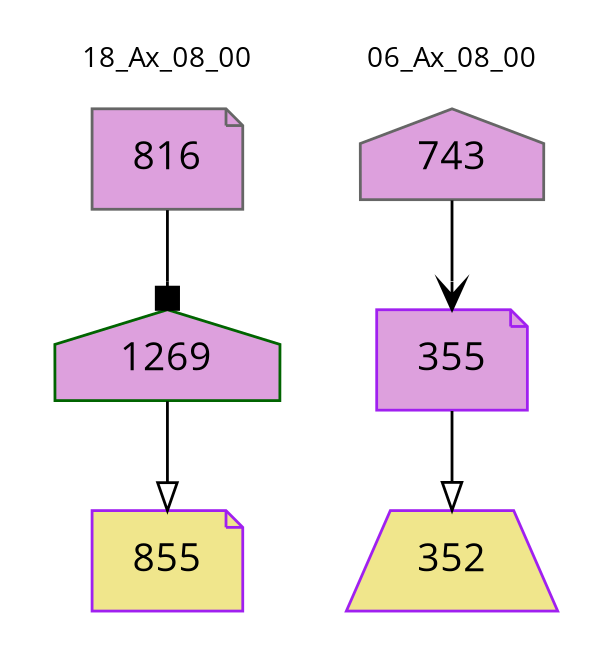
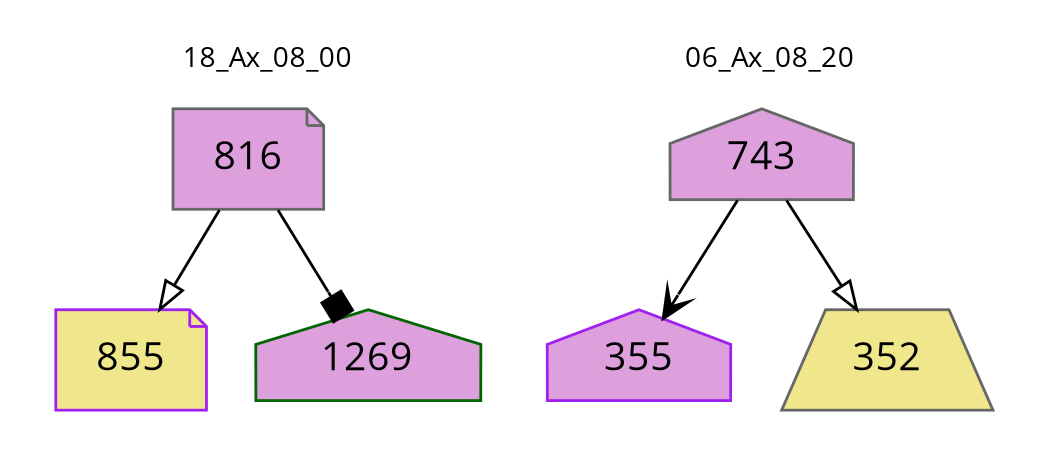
(452, 60) -> (770, 60)
(452, 360) -> (639, 360)
(167, 442) -> (197, 248)
(452, 447) -> (814, 243)
(452, 561) -> (887, 360)
